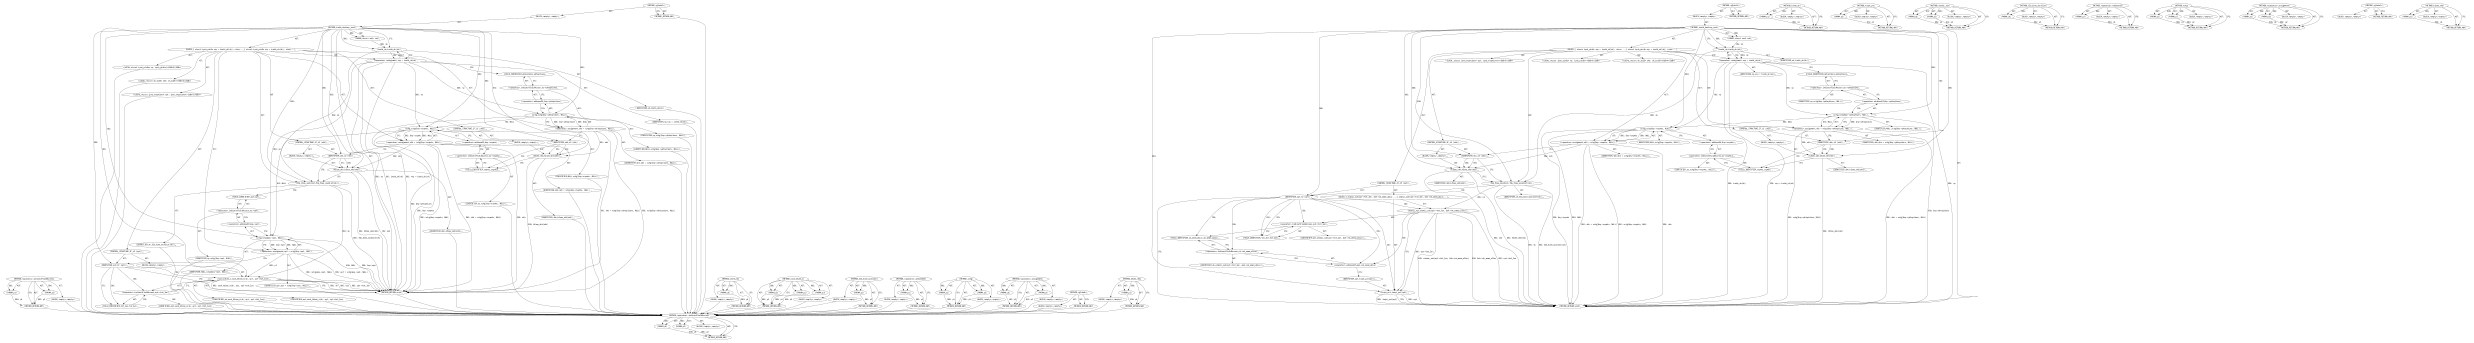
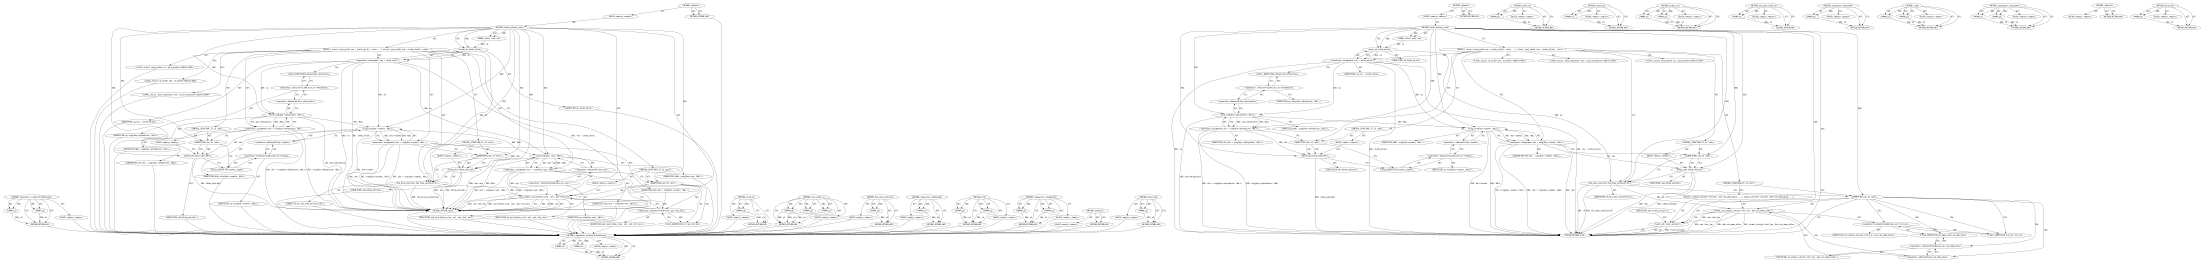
(246, 197) -> none
(273, 265) -> (515, 184)
(1358, 272) -> (1836, 245)
